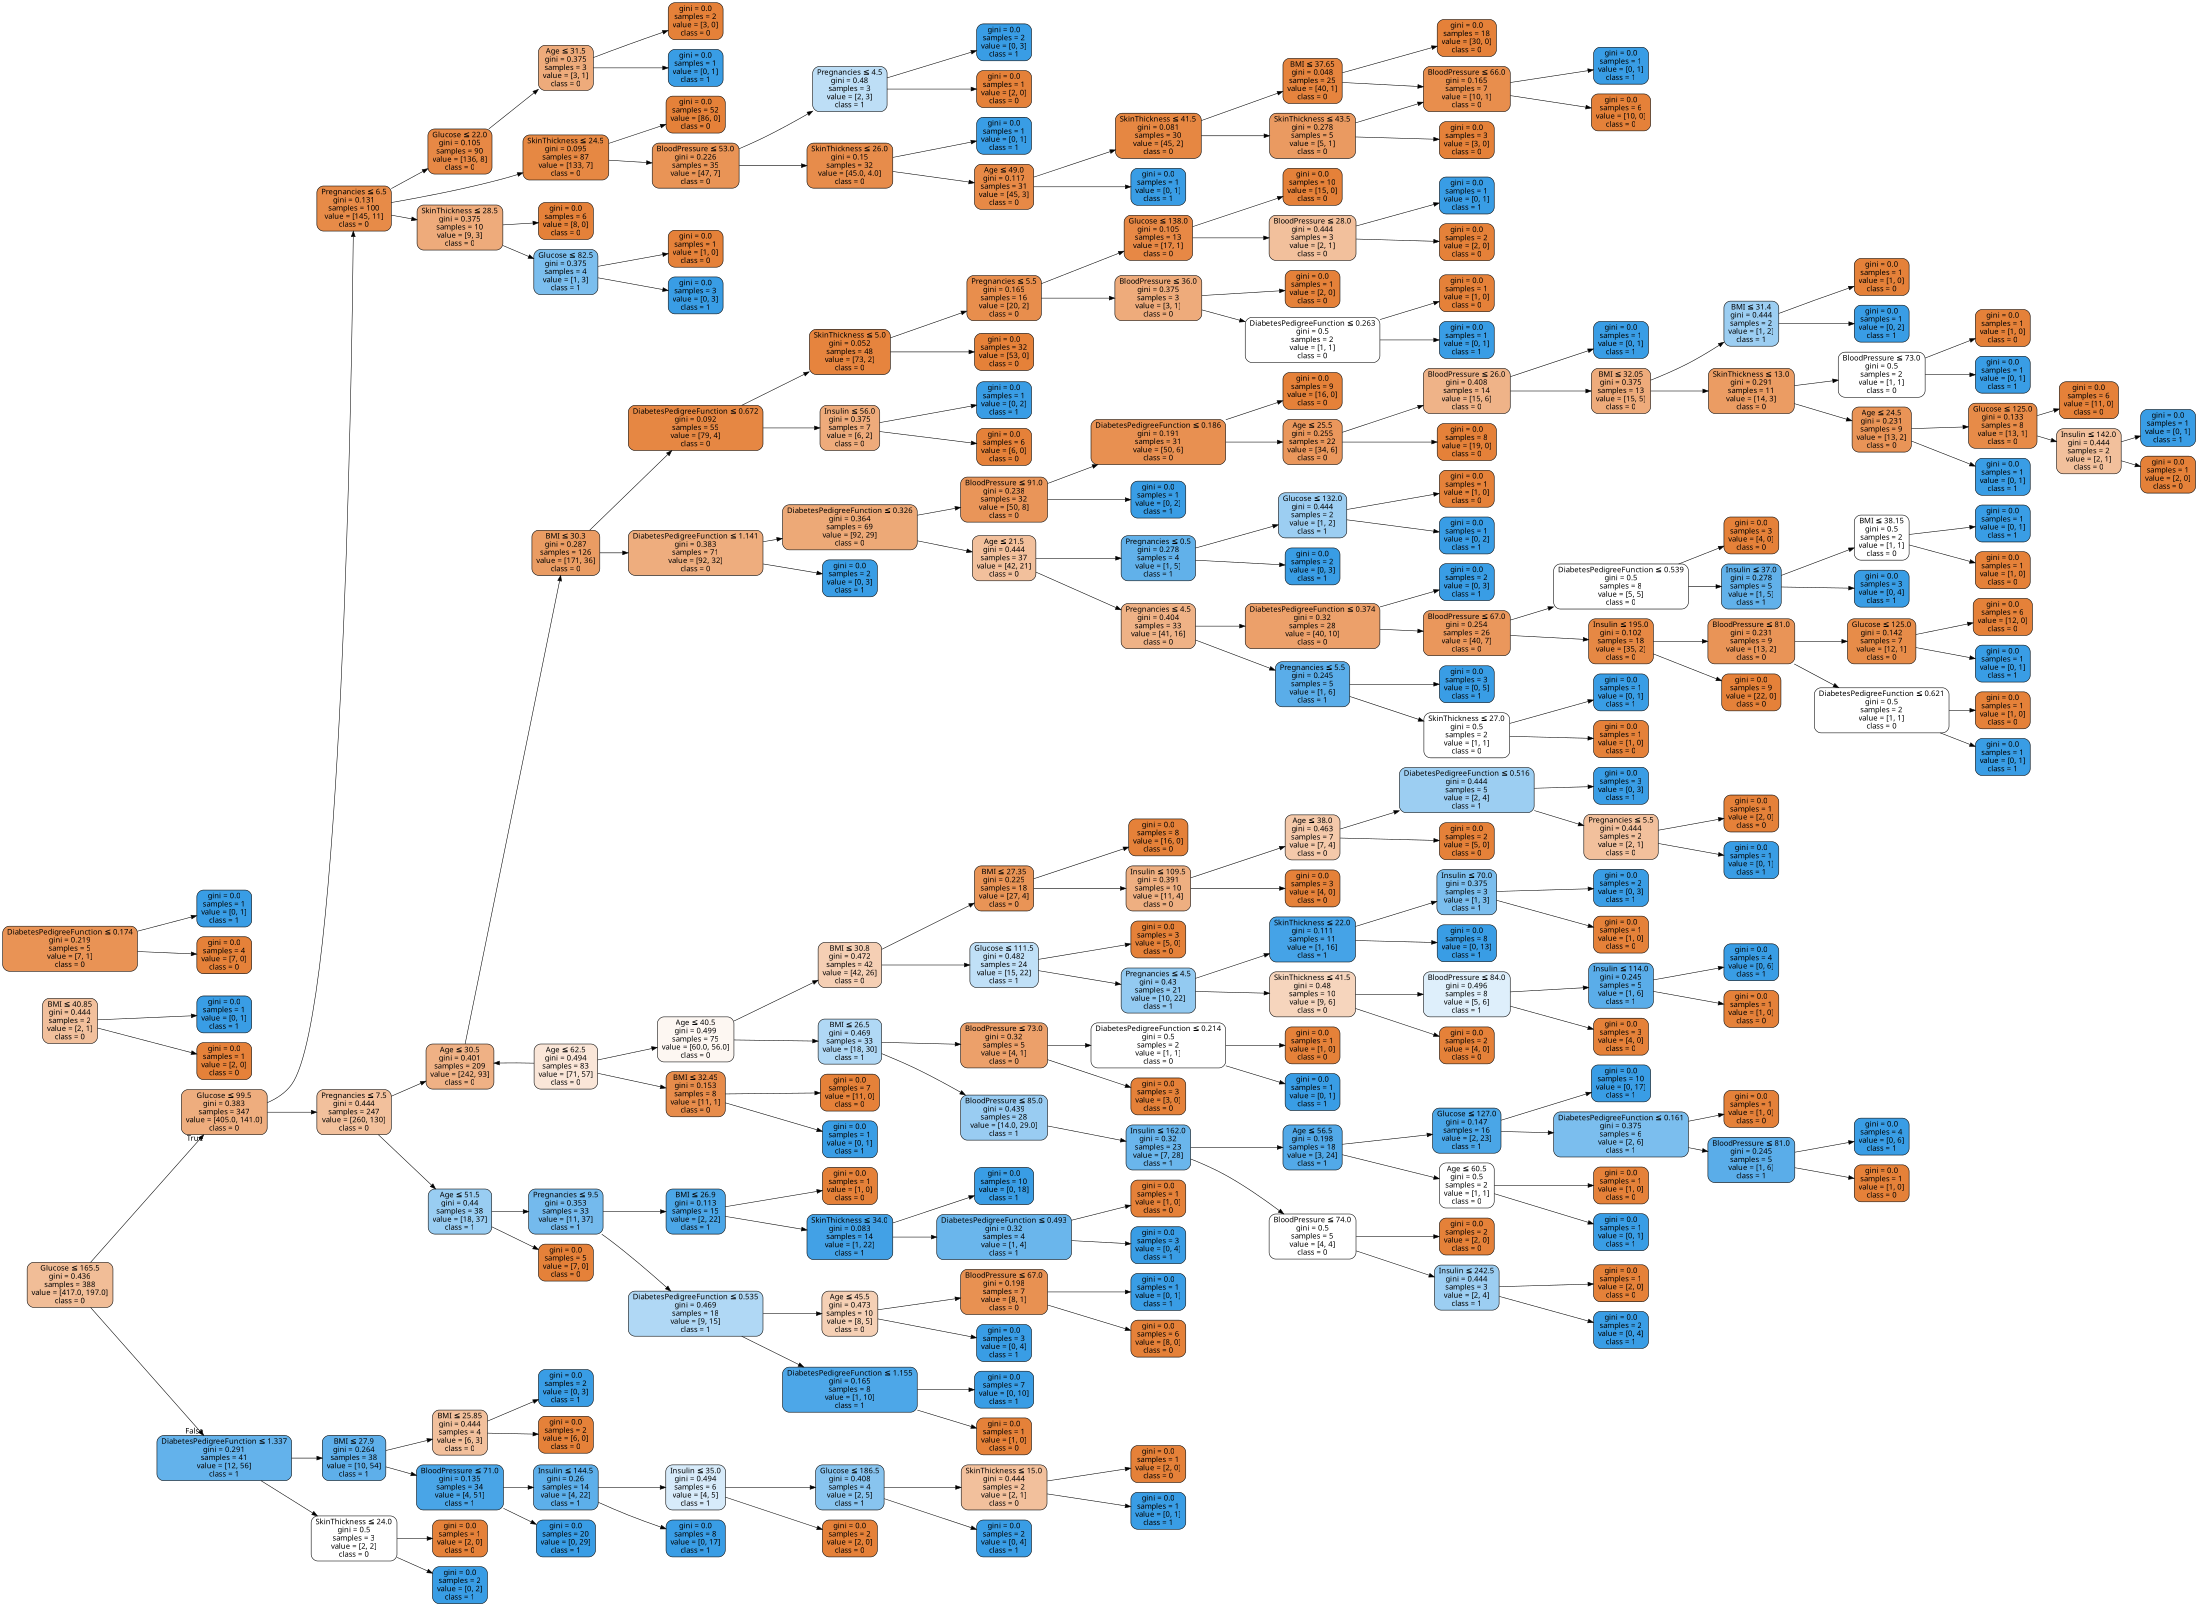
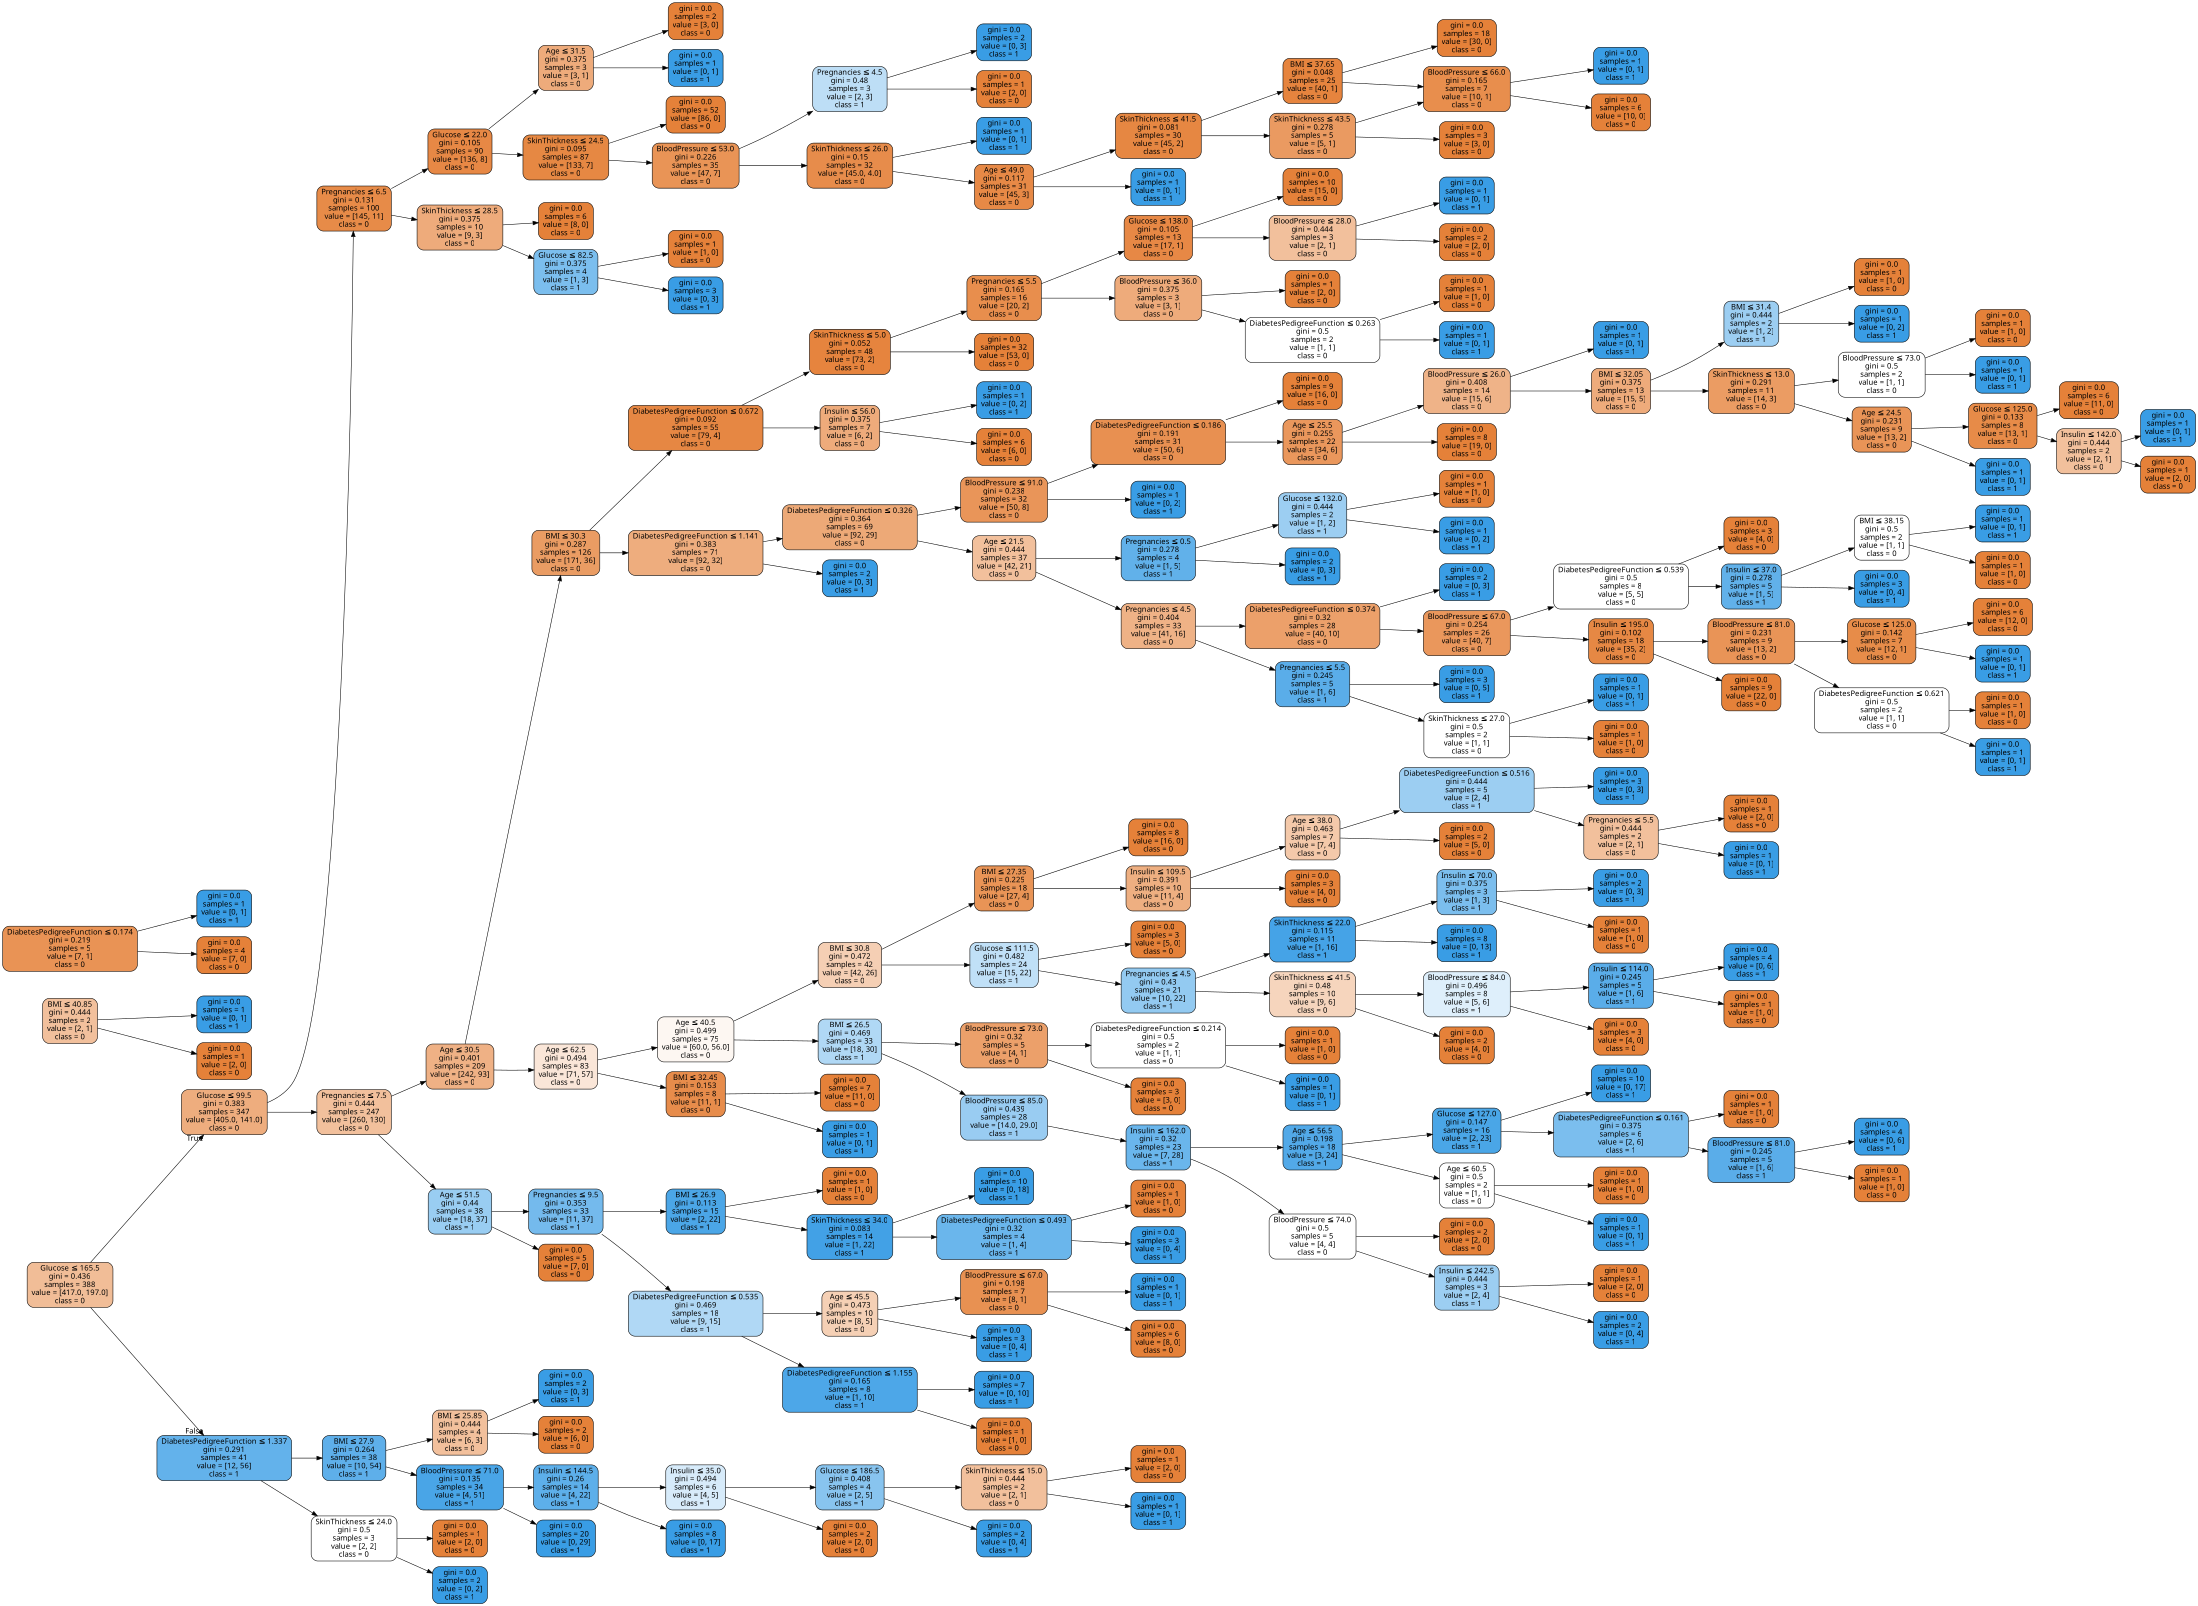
(455, 190) -> (505, 154)
(1313, 931) -> (1313, 931)
(517, 1063) -> (511, 1070)
